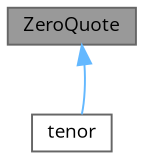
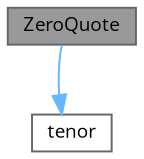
(85, 90) -> (59, 70)
